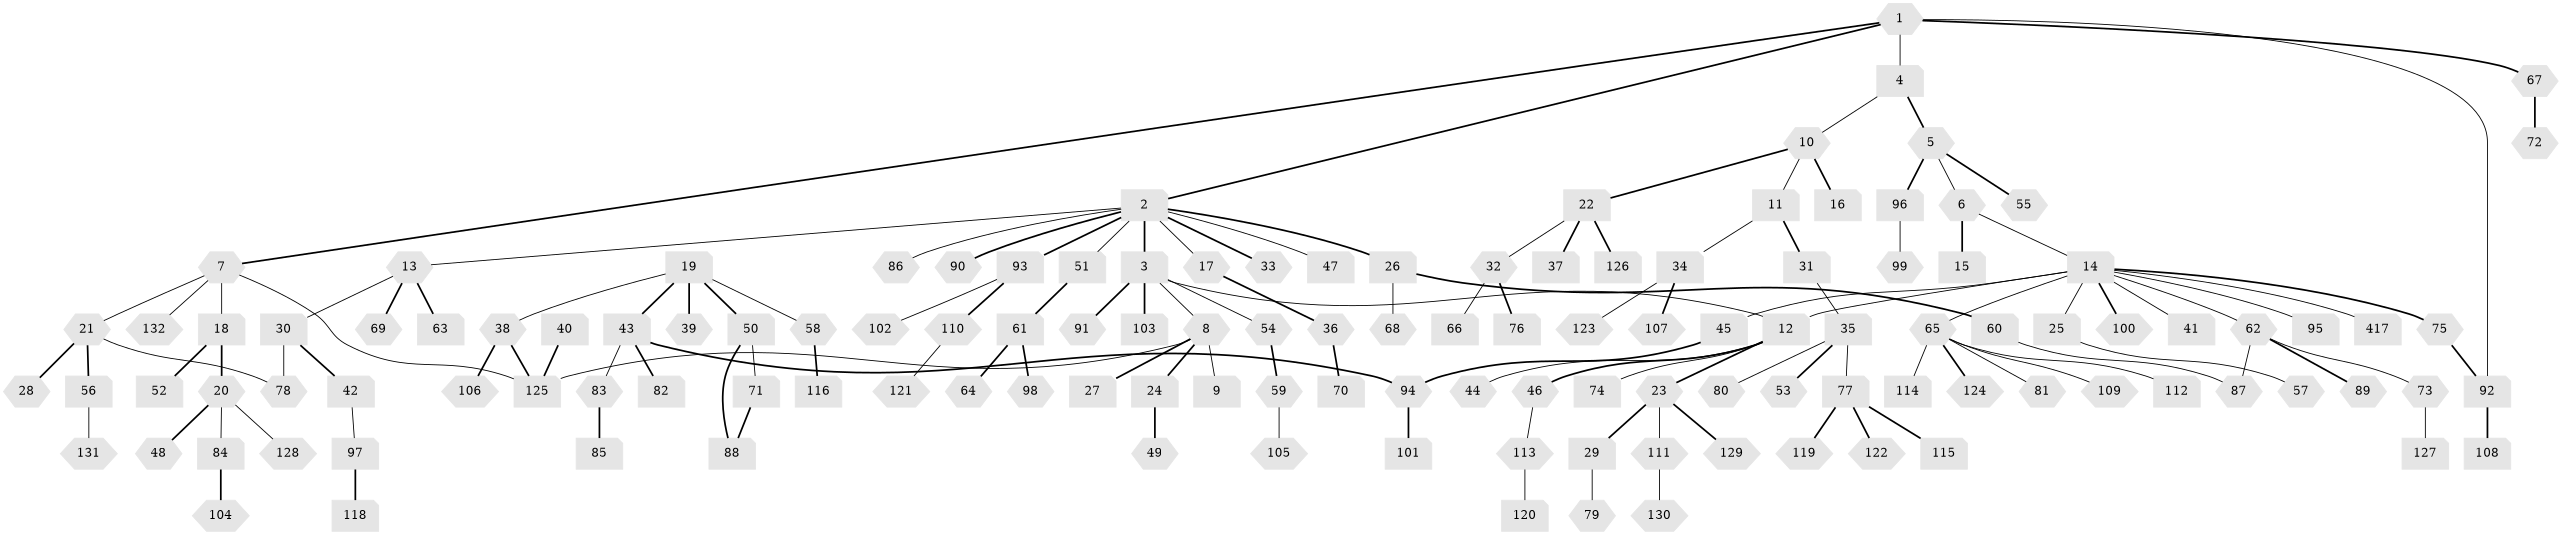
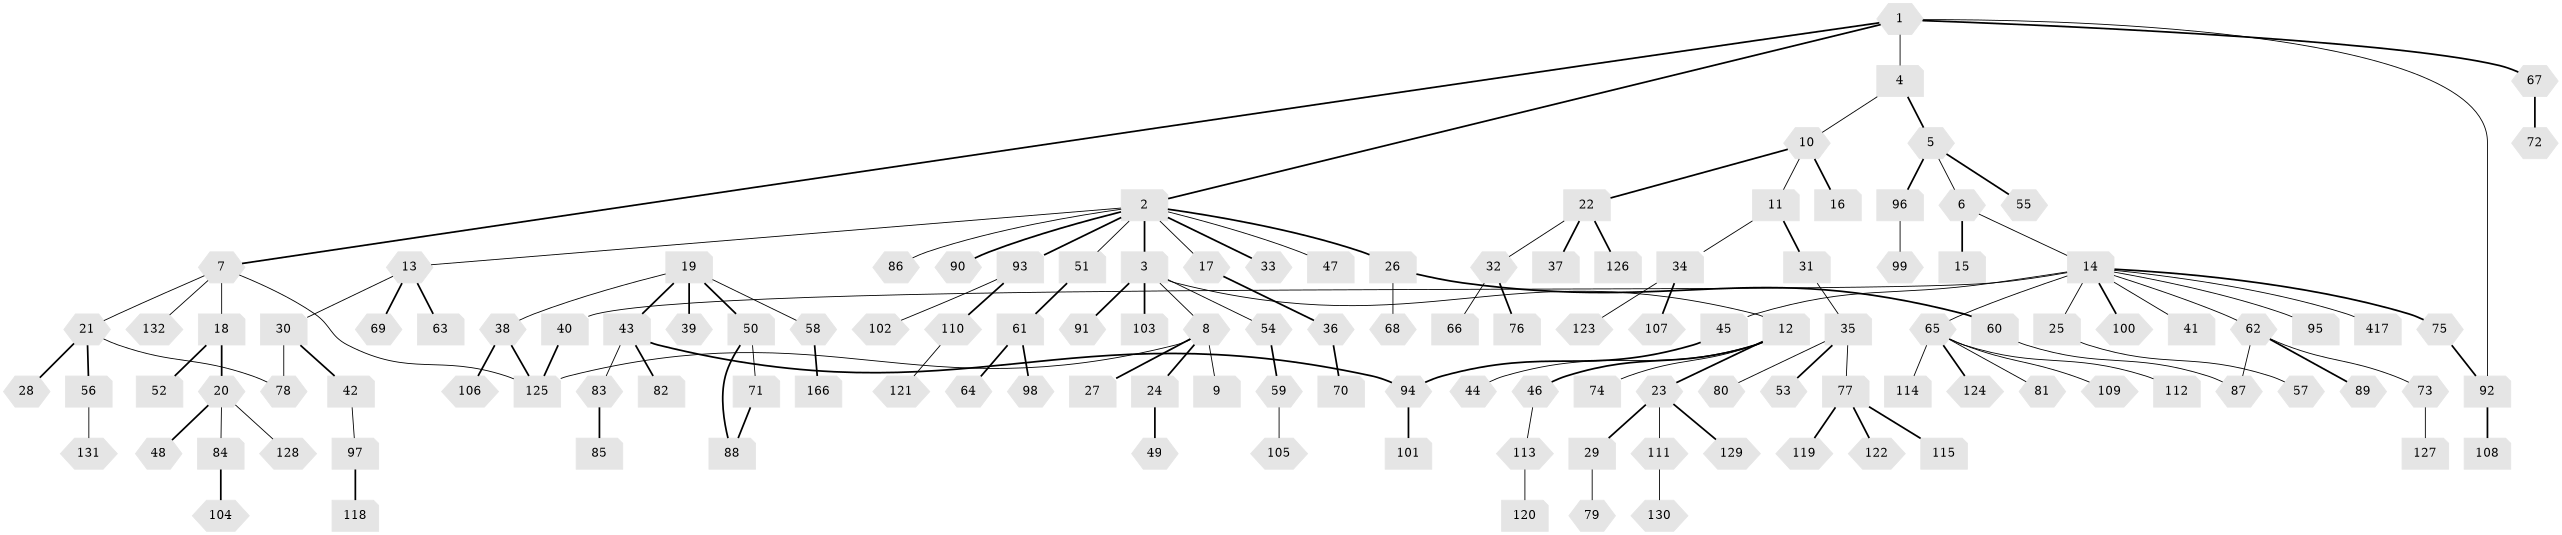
(1912, 296) -> (1328, 290)
(819, 392) -> (819, 392)
